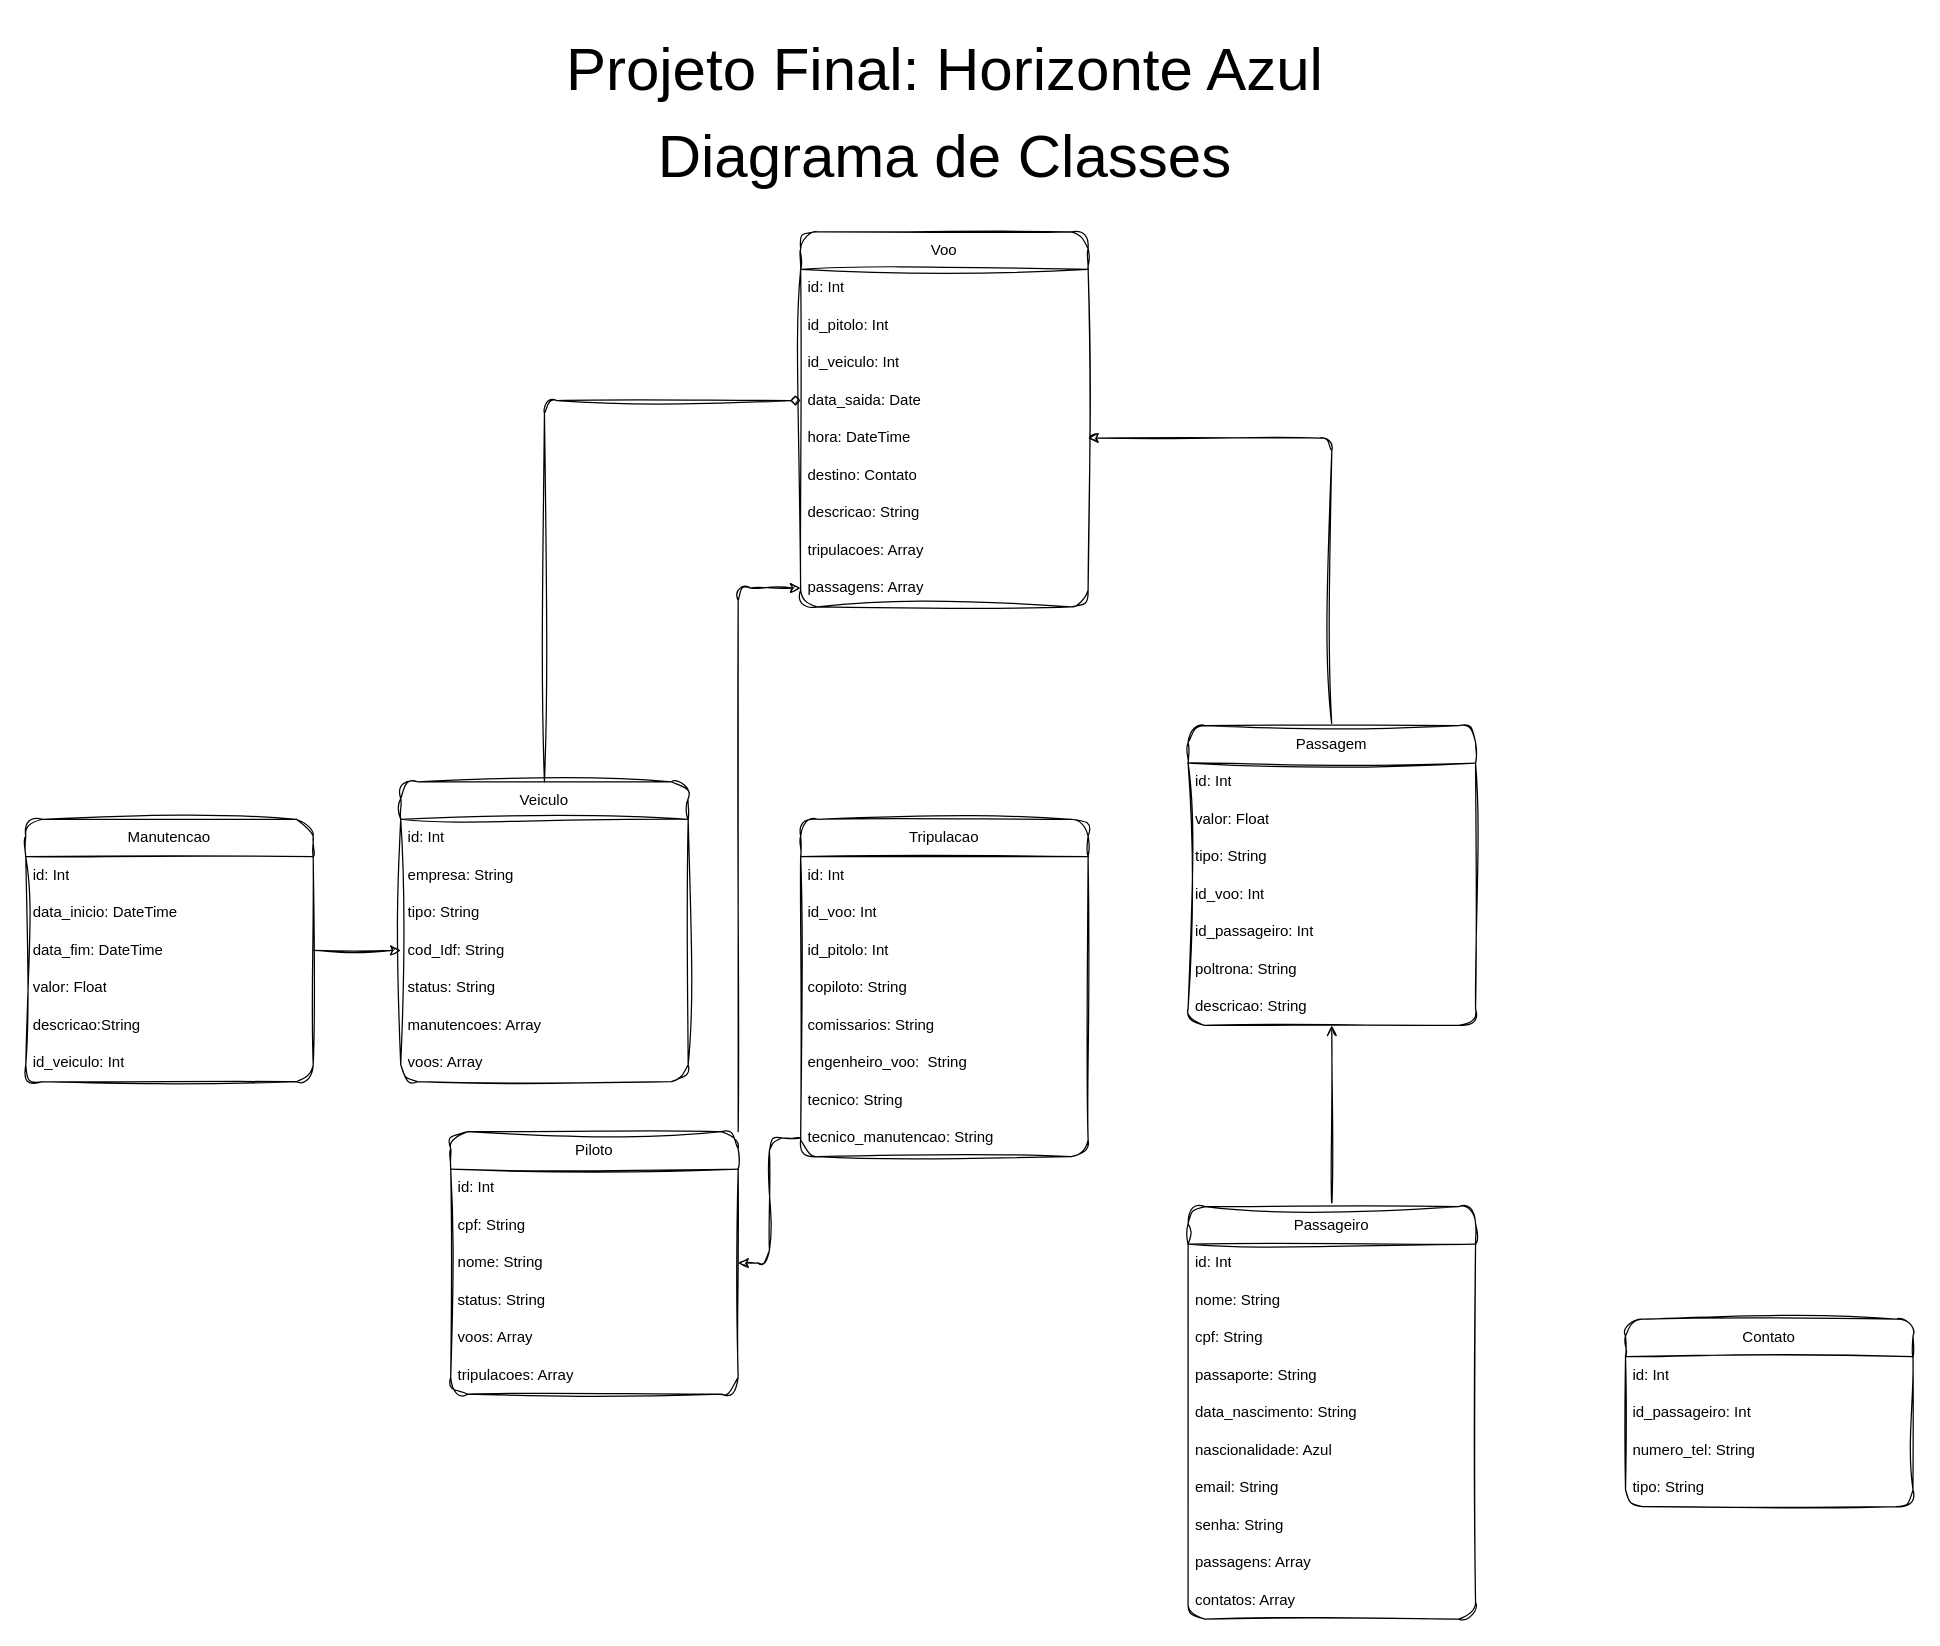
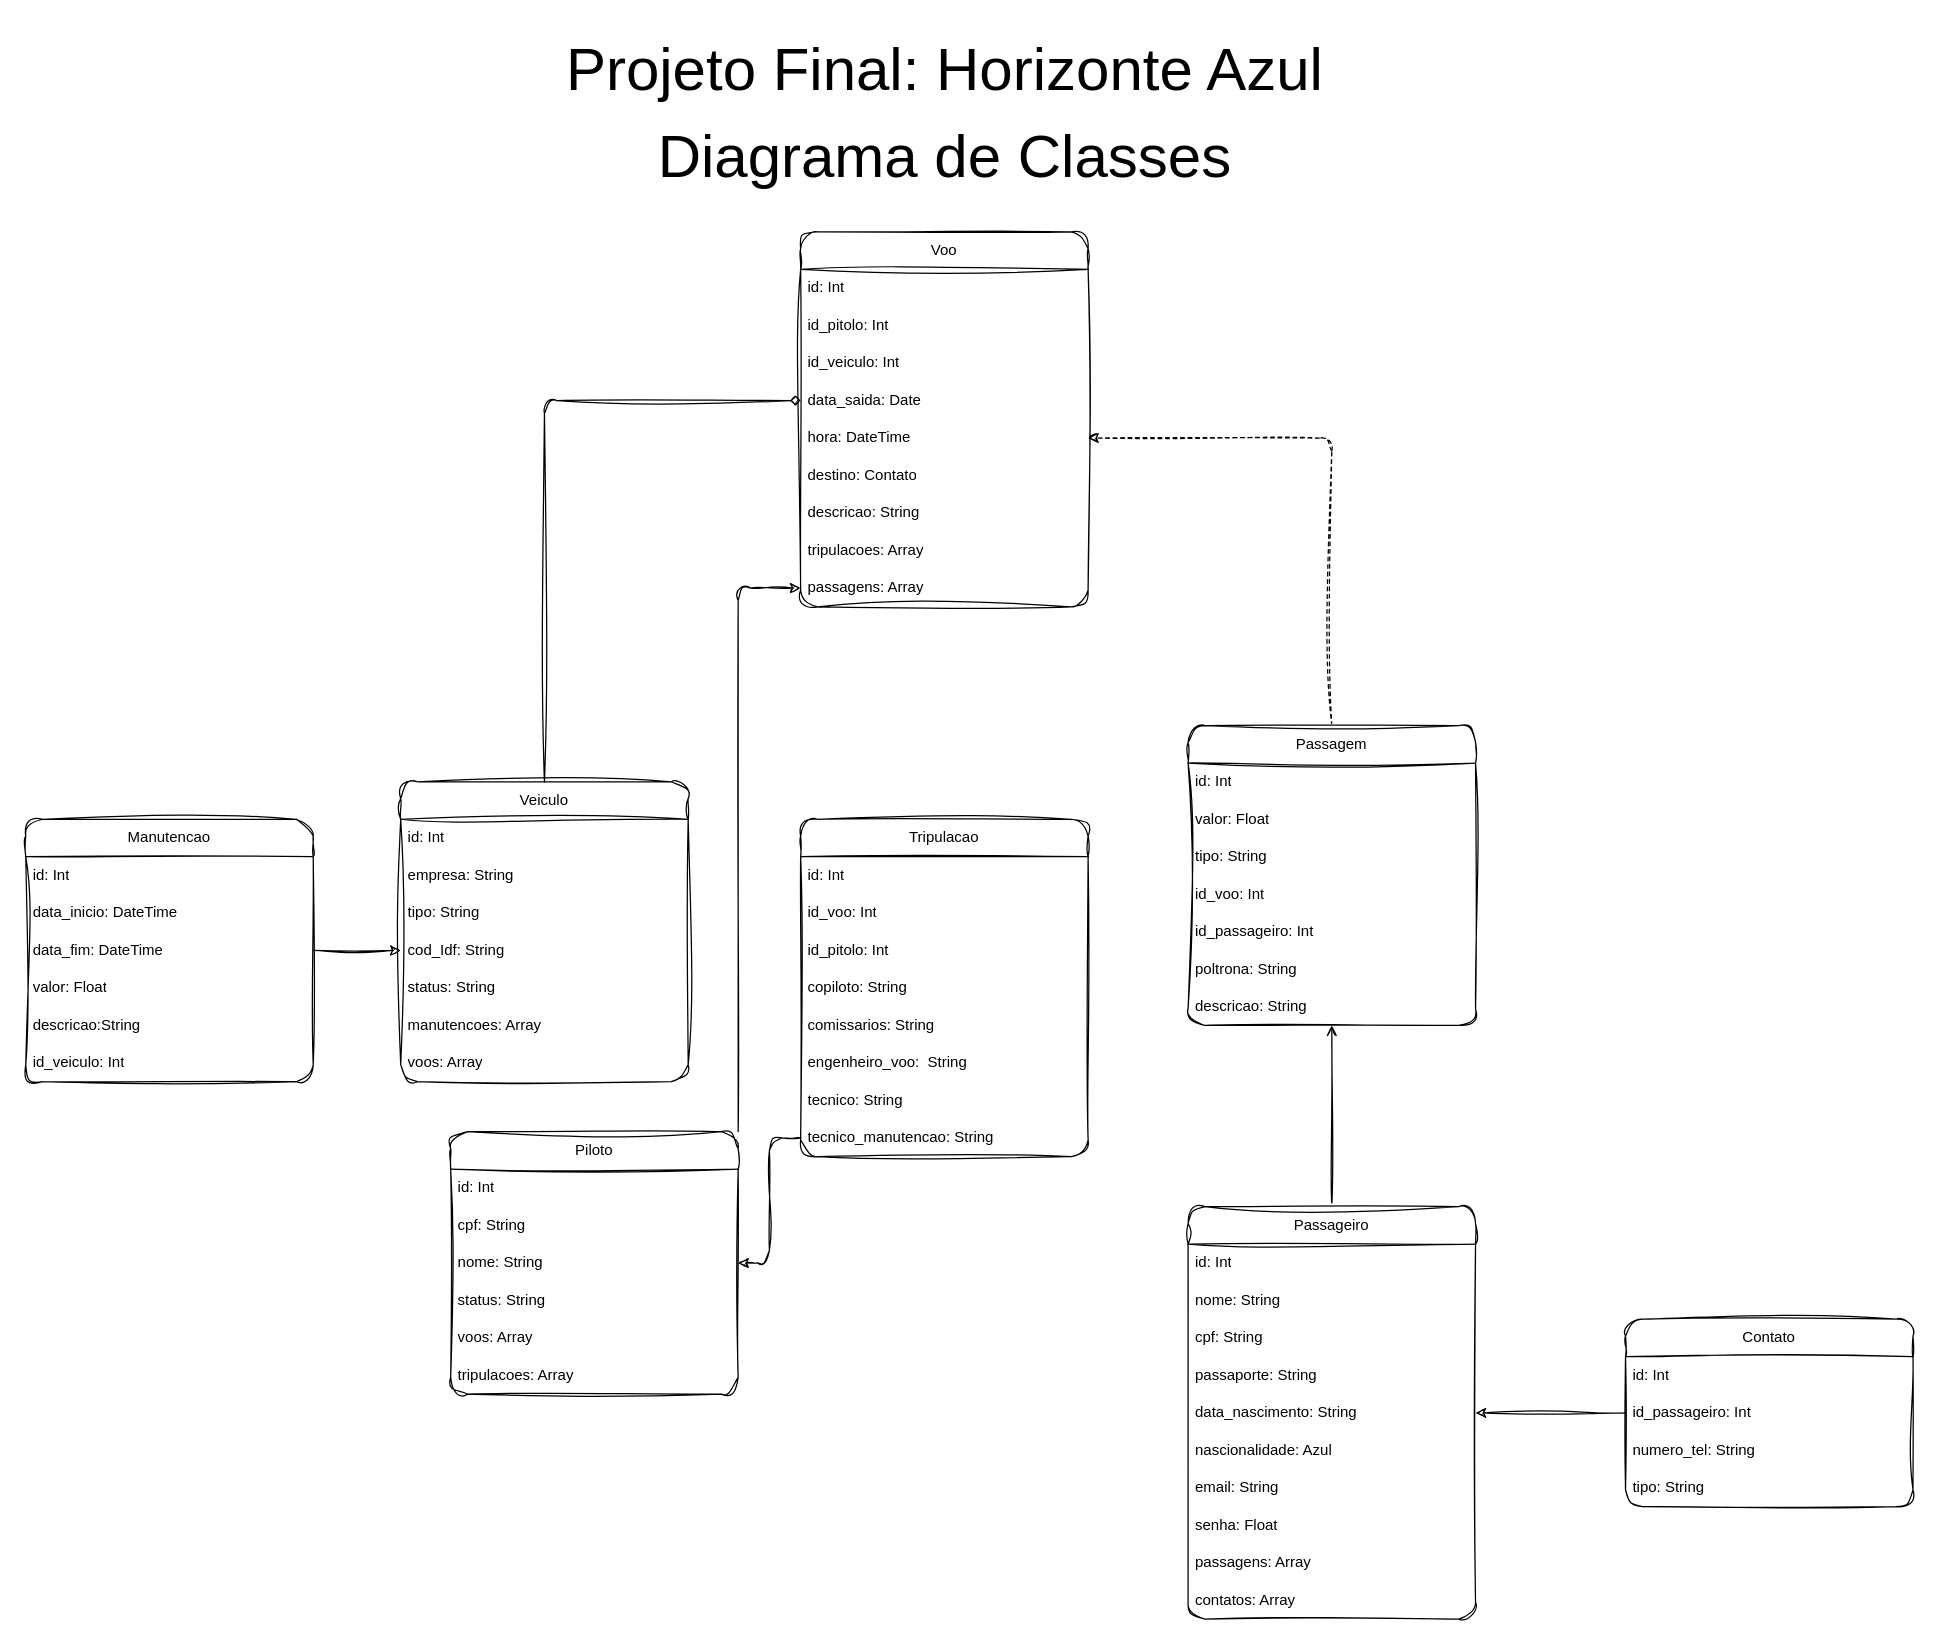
(1267, 438) -> (1267, 438)
none -> (1555, 1413)
(1244, 1526) -> (1240, 1526)
